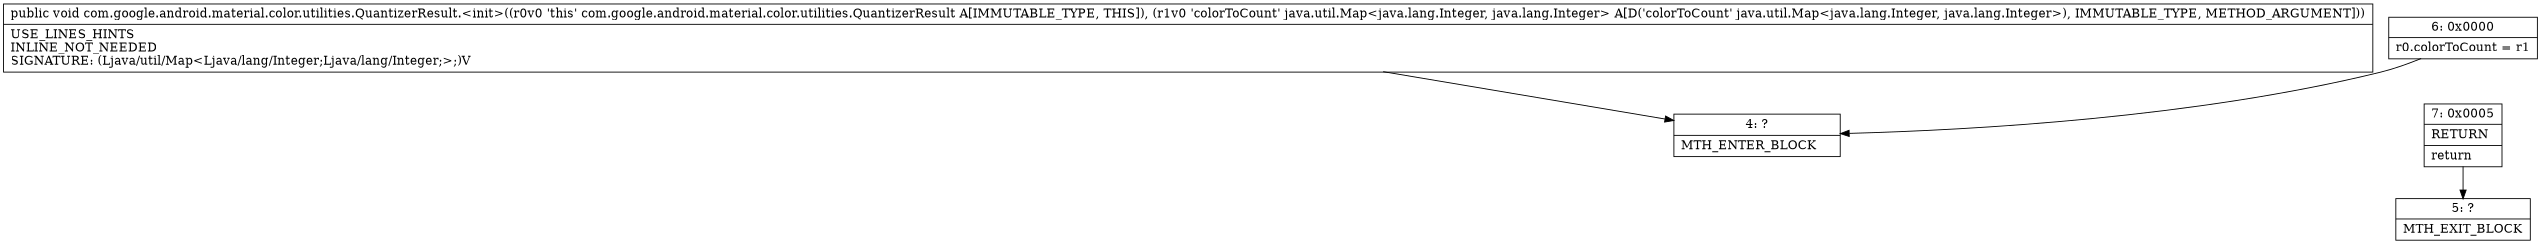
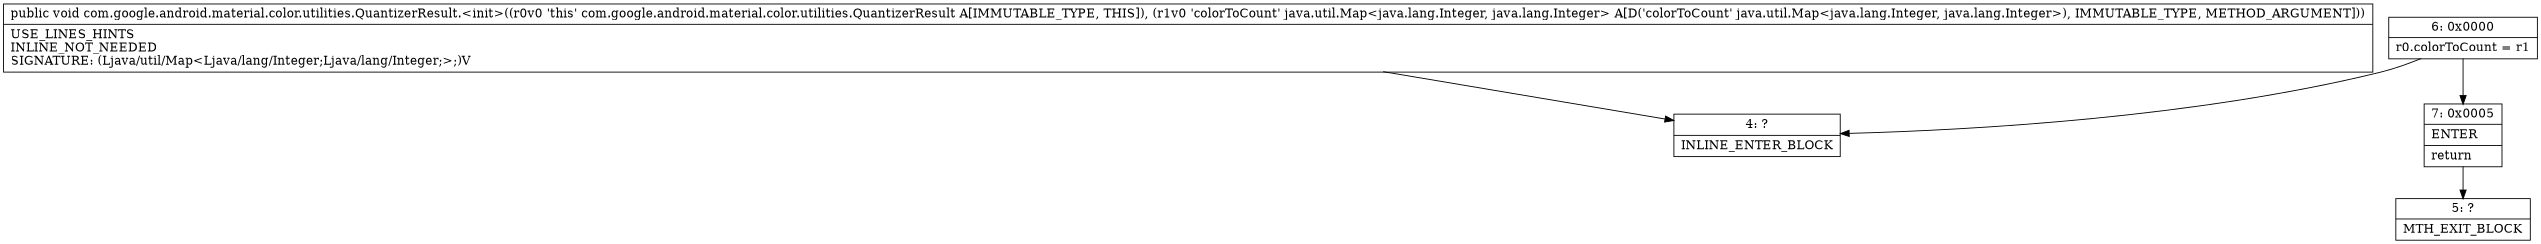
none -> (2463, 77)
(2460, 134) -> (2455, 134)
(1749, 146) -> (1757, 146)
